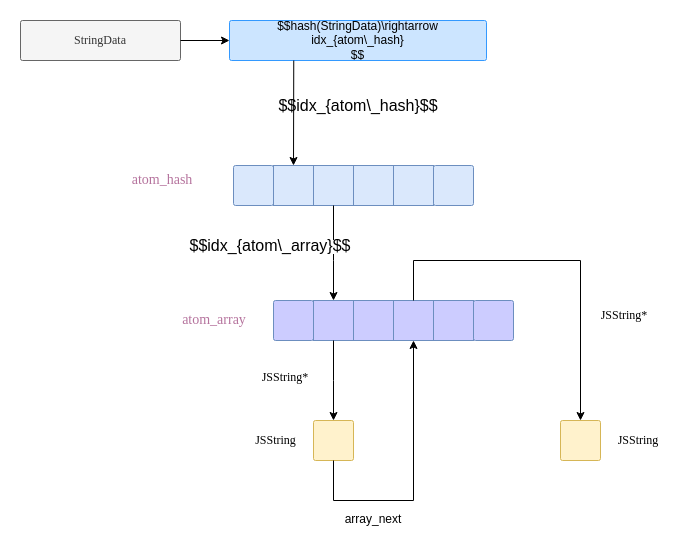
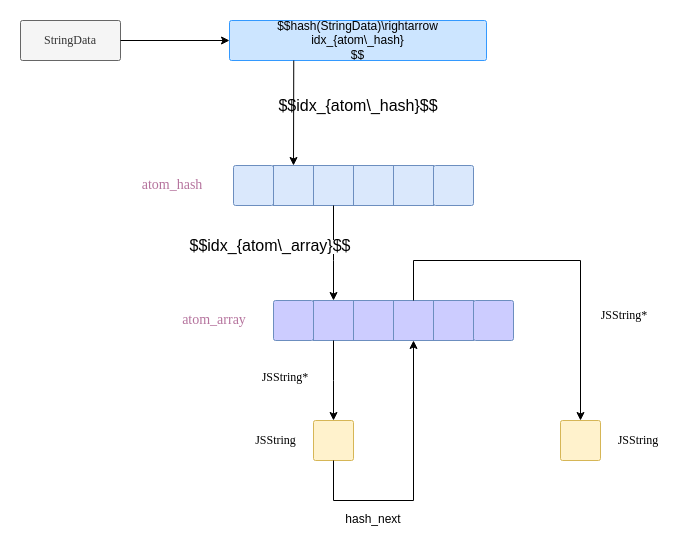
(101, 41) -> (71, 41)
(163, 181) -> (173, 186)
(374, 520) -> (374, 520)
